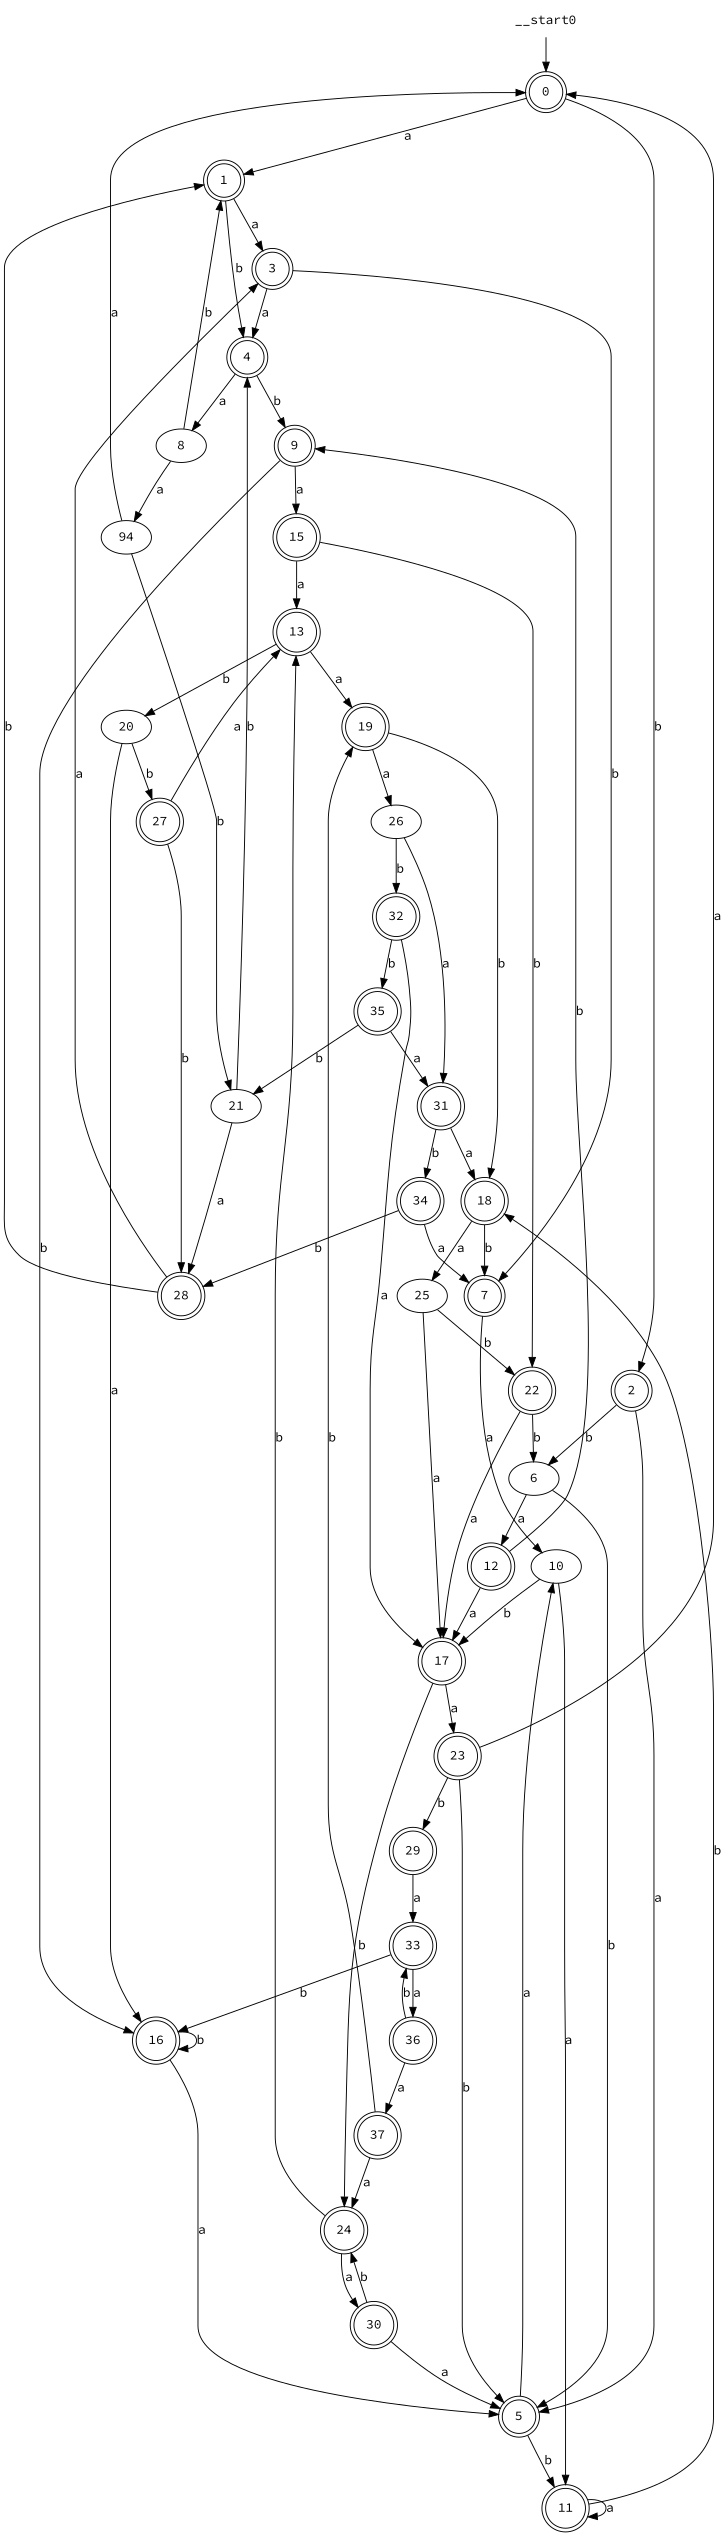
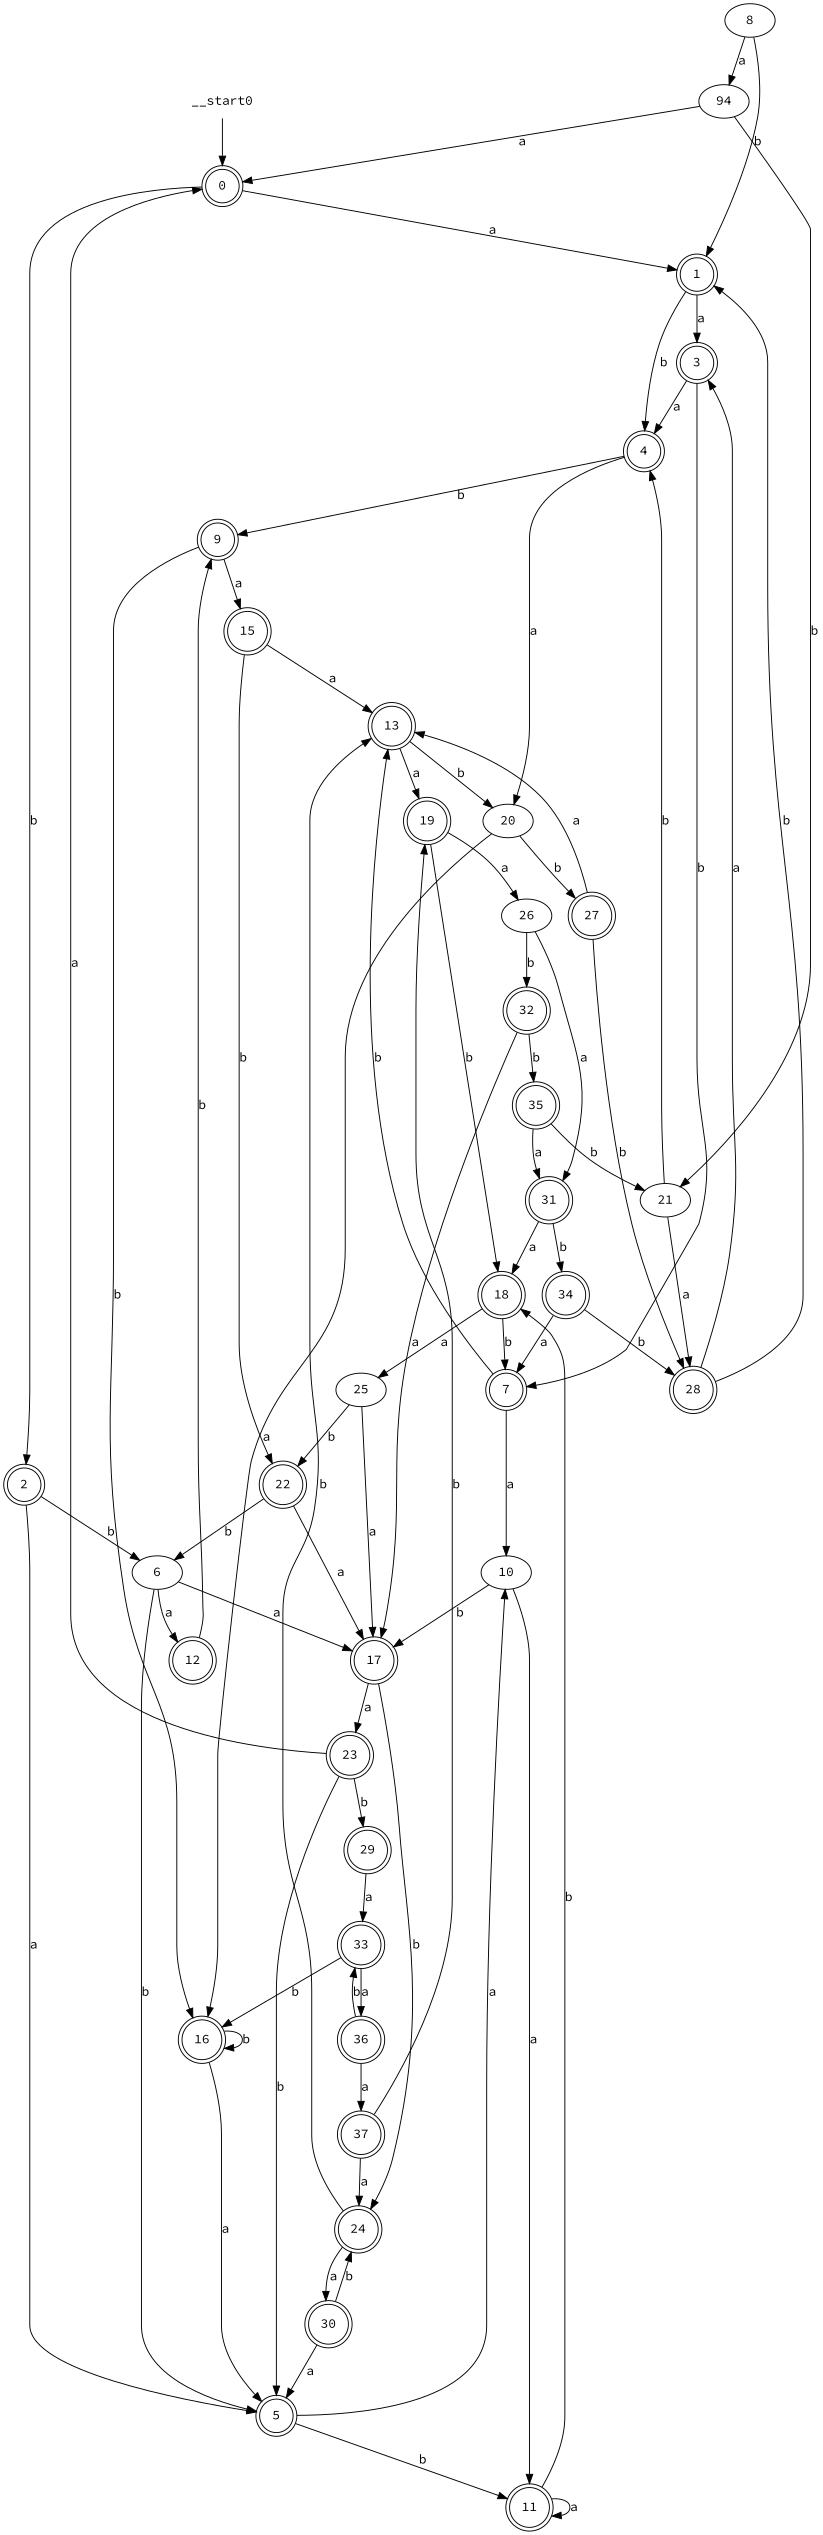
(217, 399) -> (529, 601)
none -> (375, 1080)
(469, 1610) -> (261, 1615)
